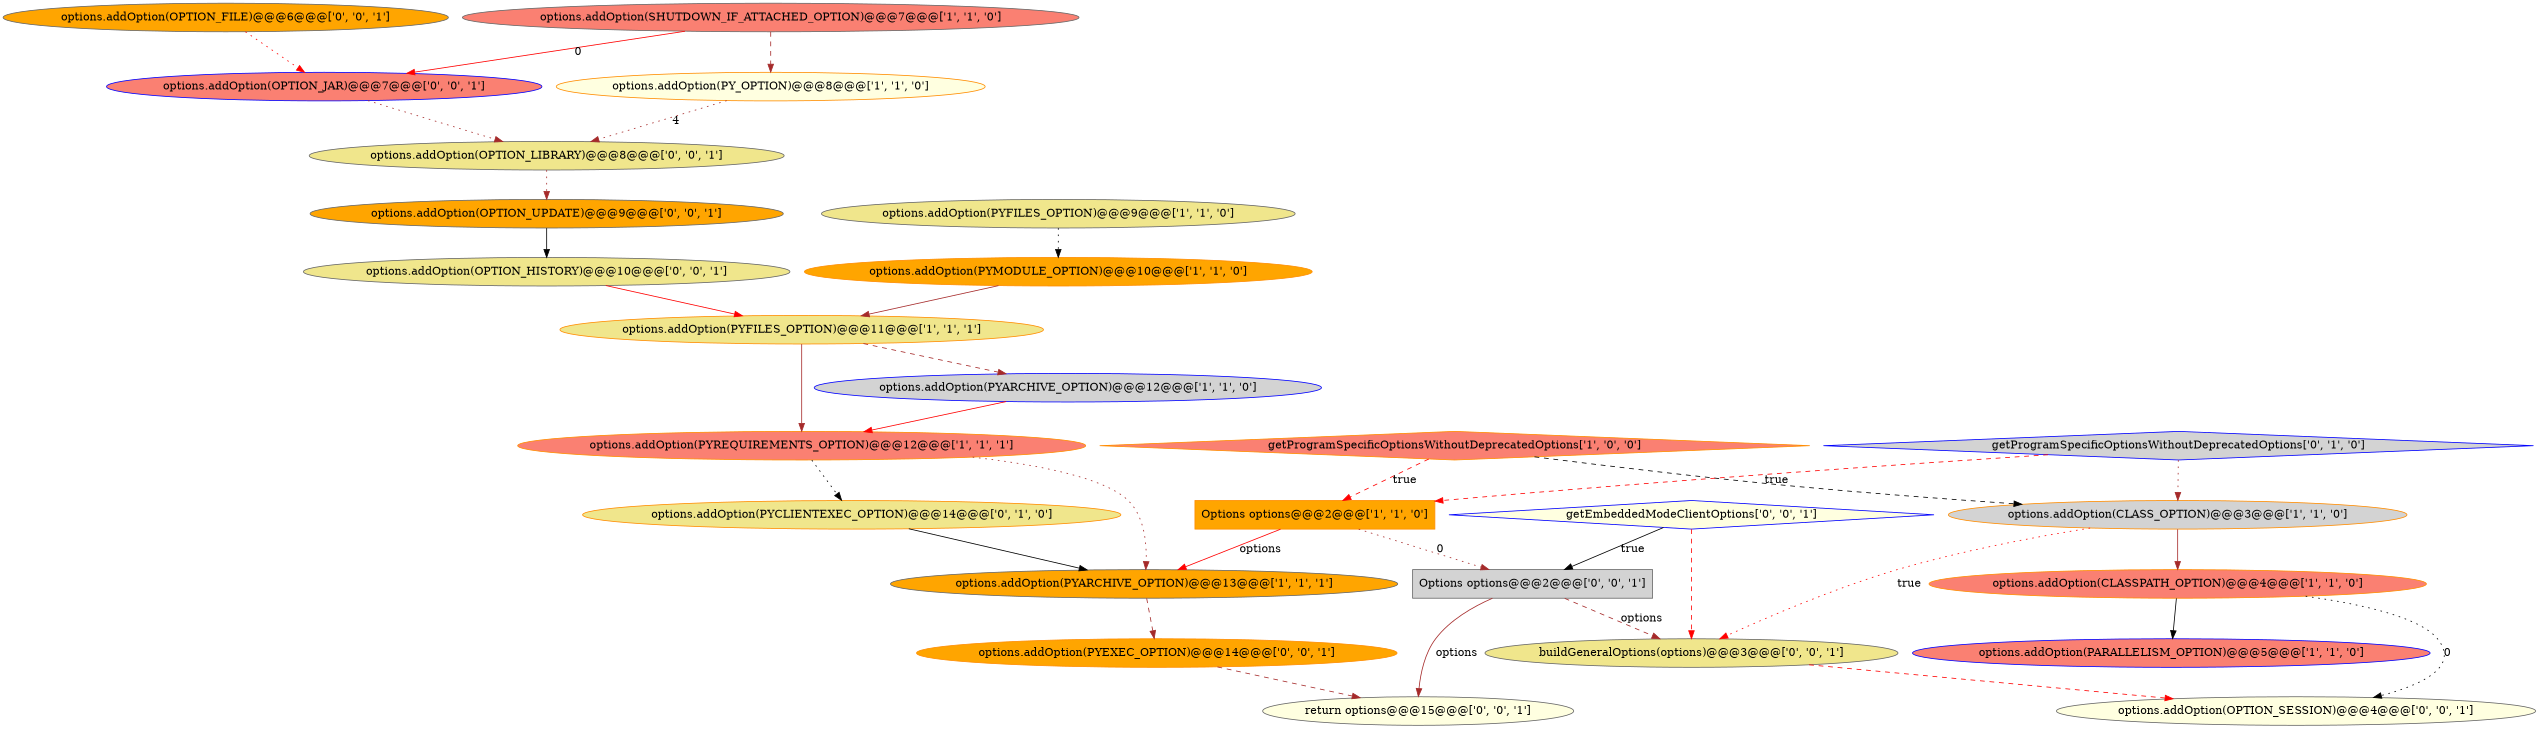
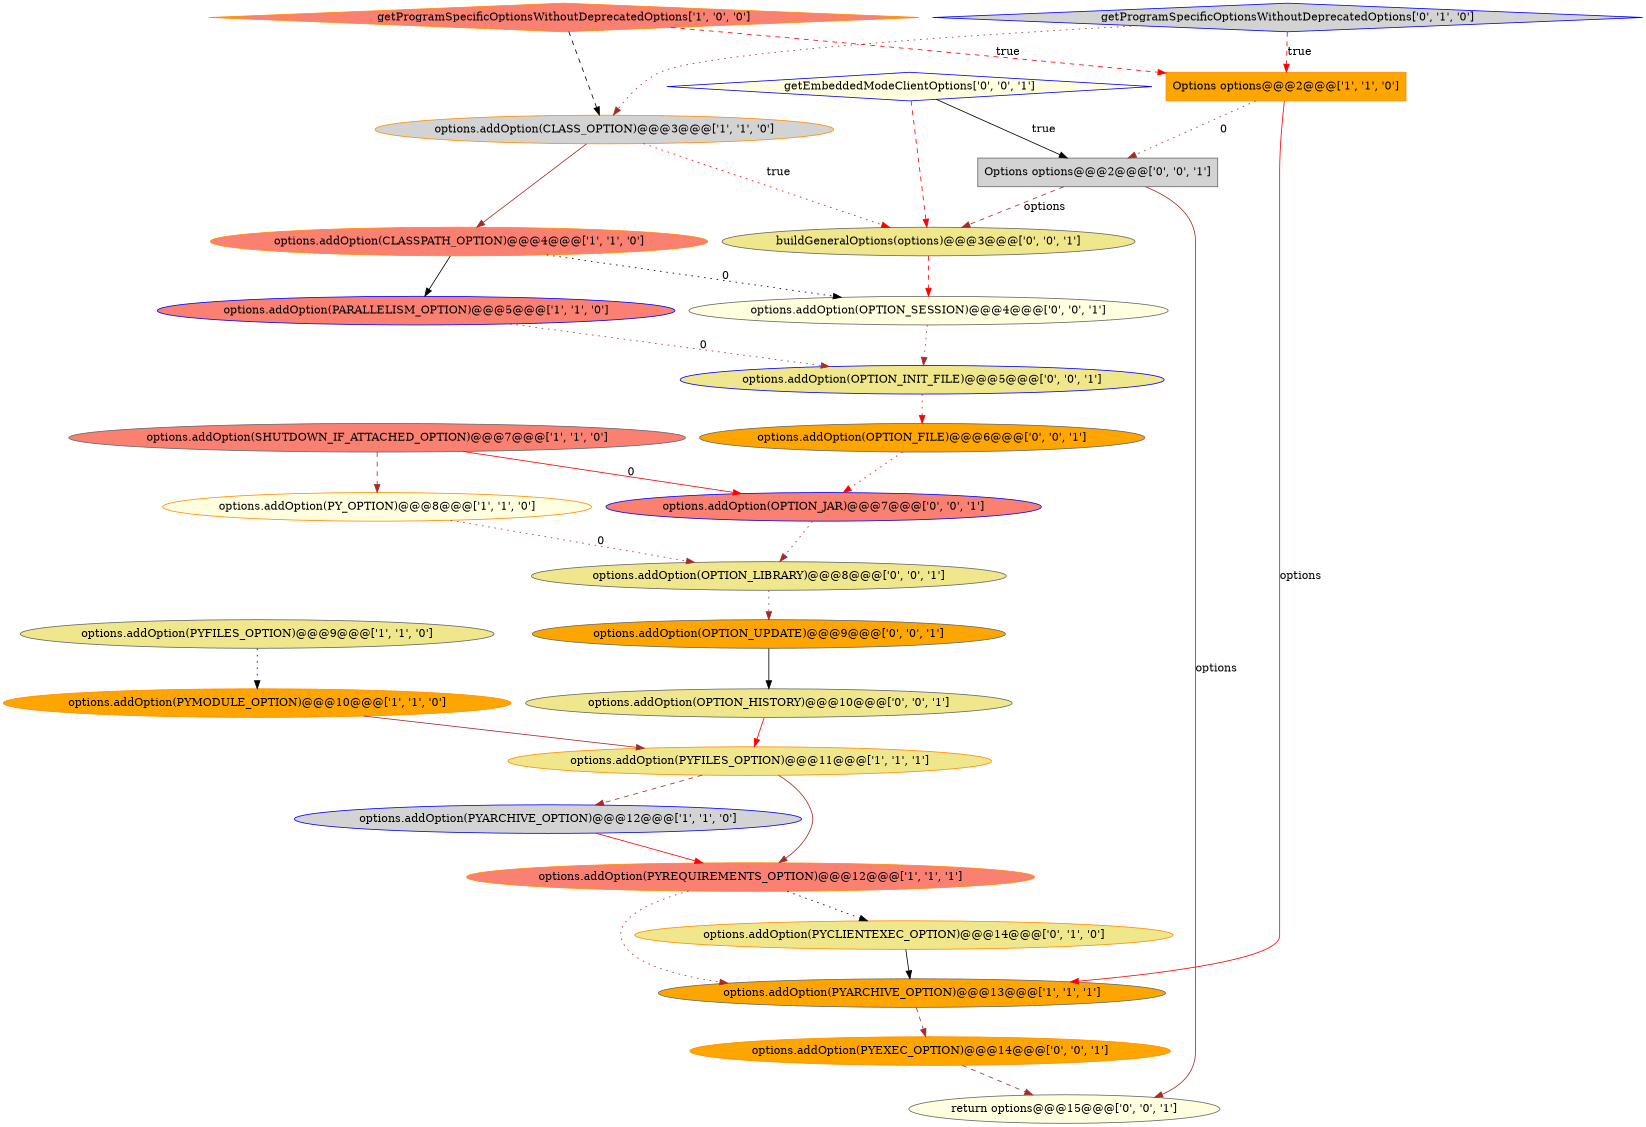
(676, 121) -> (601, 541)
none -> (922, 380)
